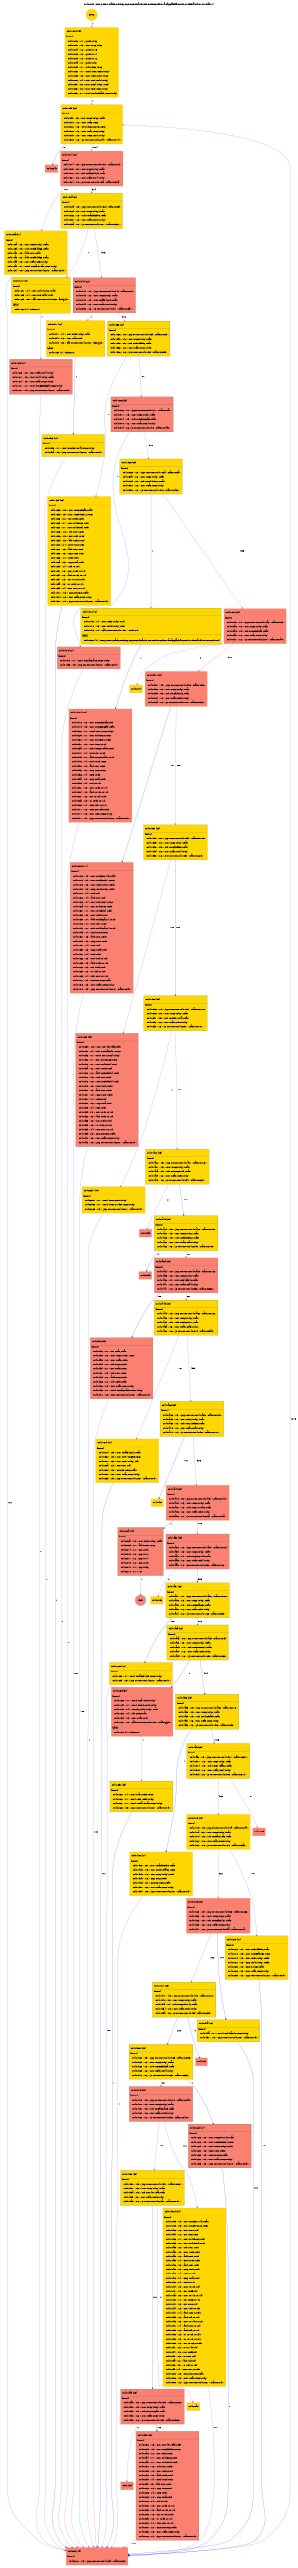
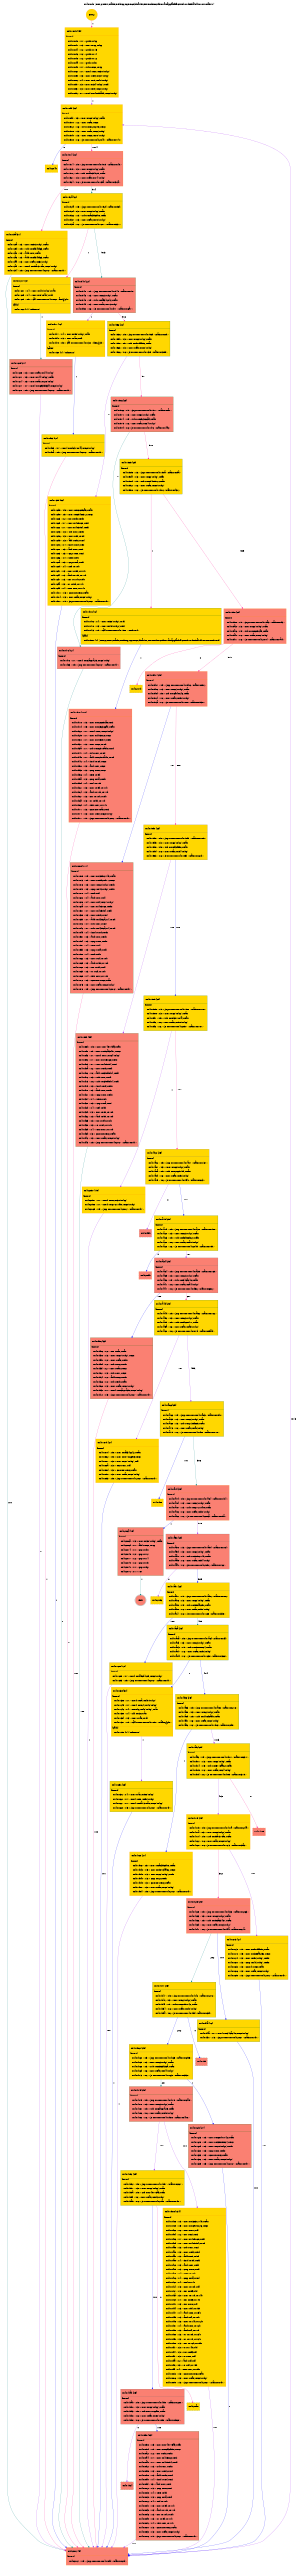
(51, 169) -> (51, 169)
(200, 1621) -> (200, 1621)
(142, 1712) -> (142, 1712)
